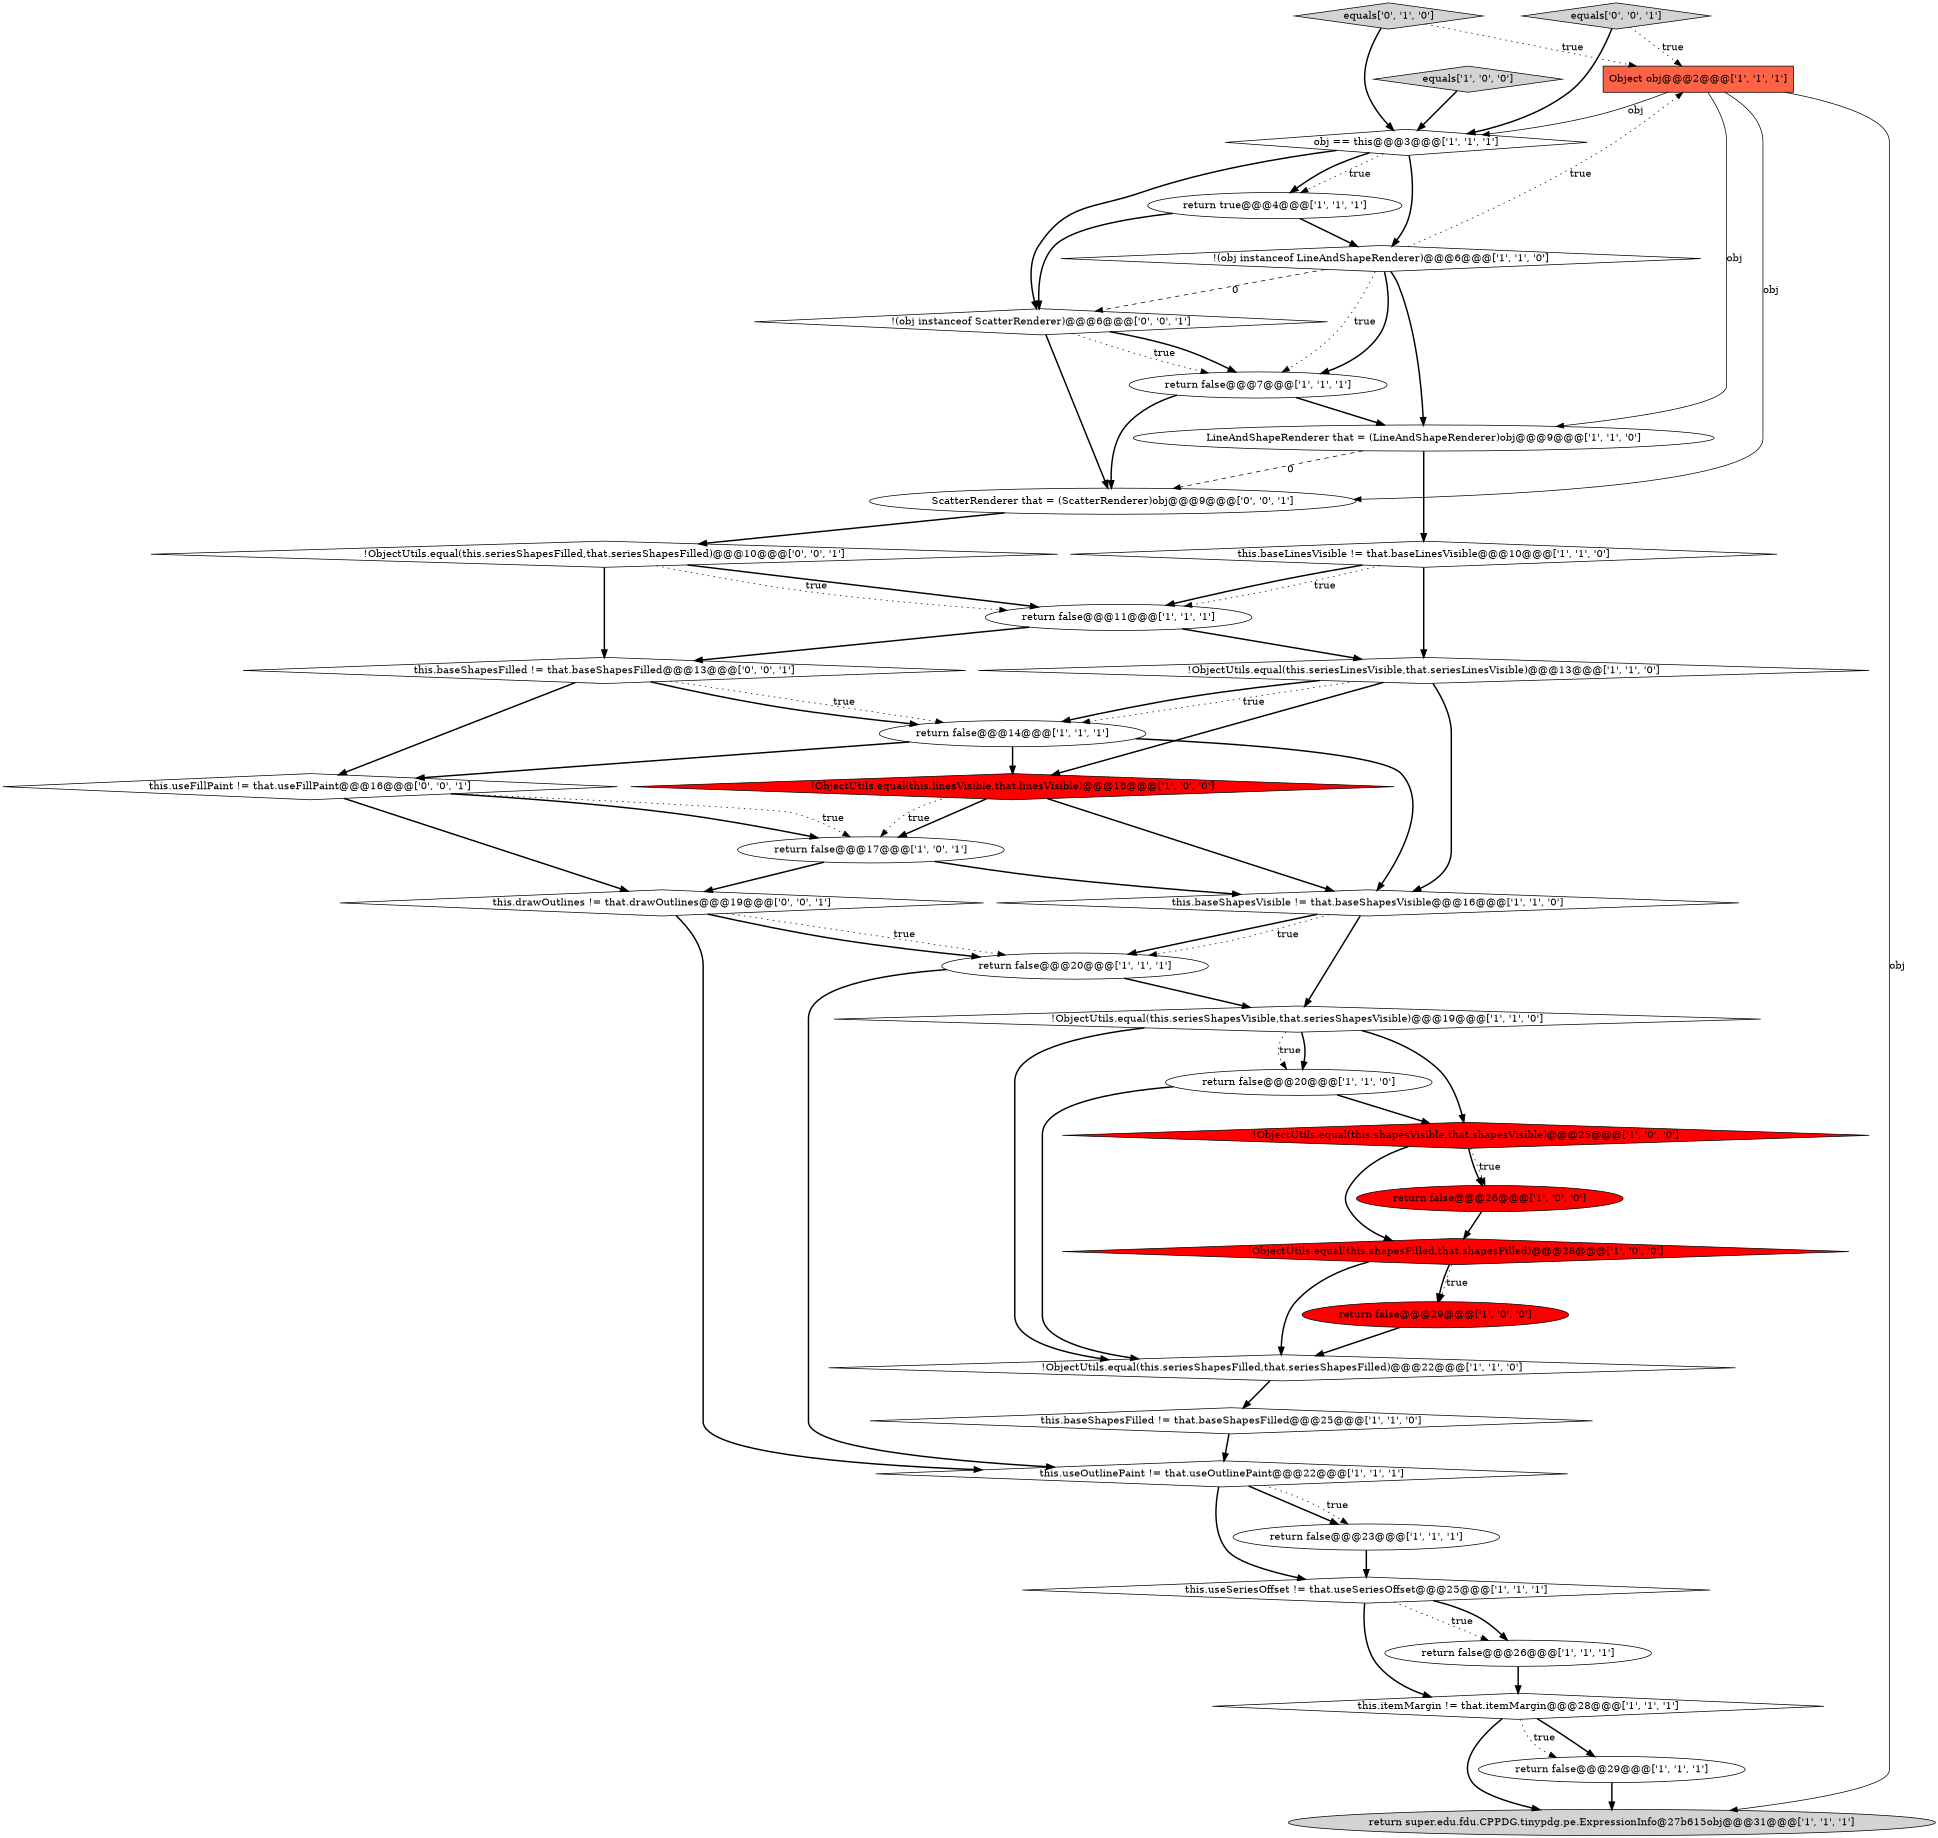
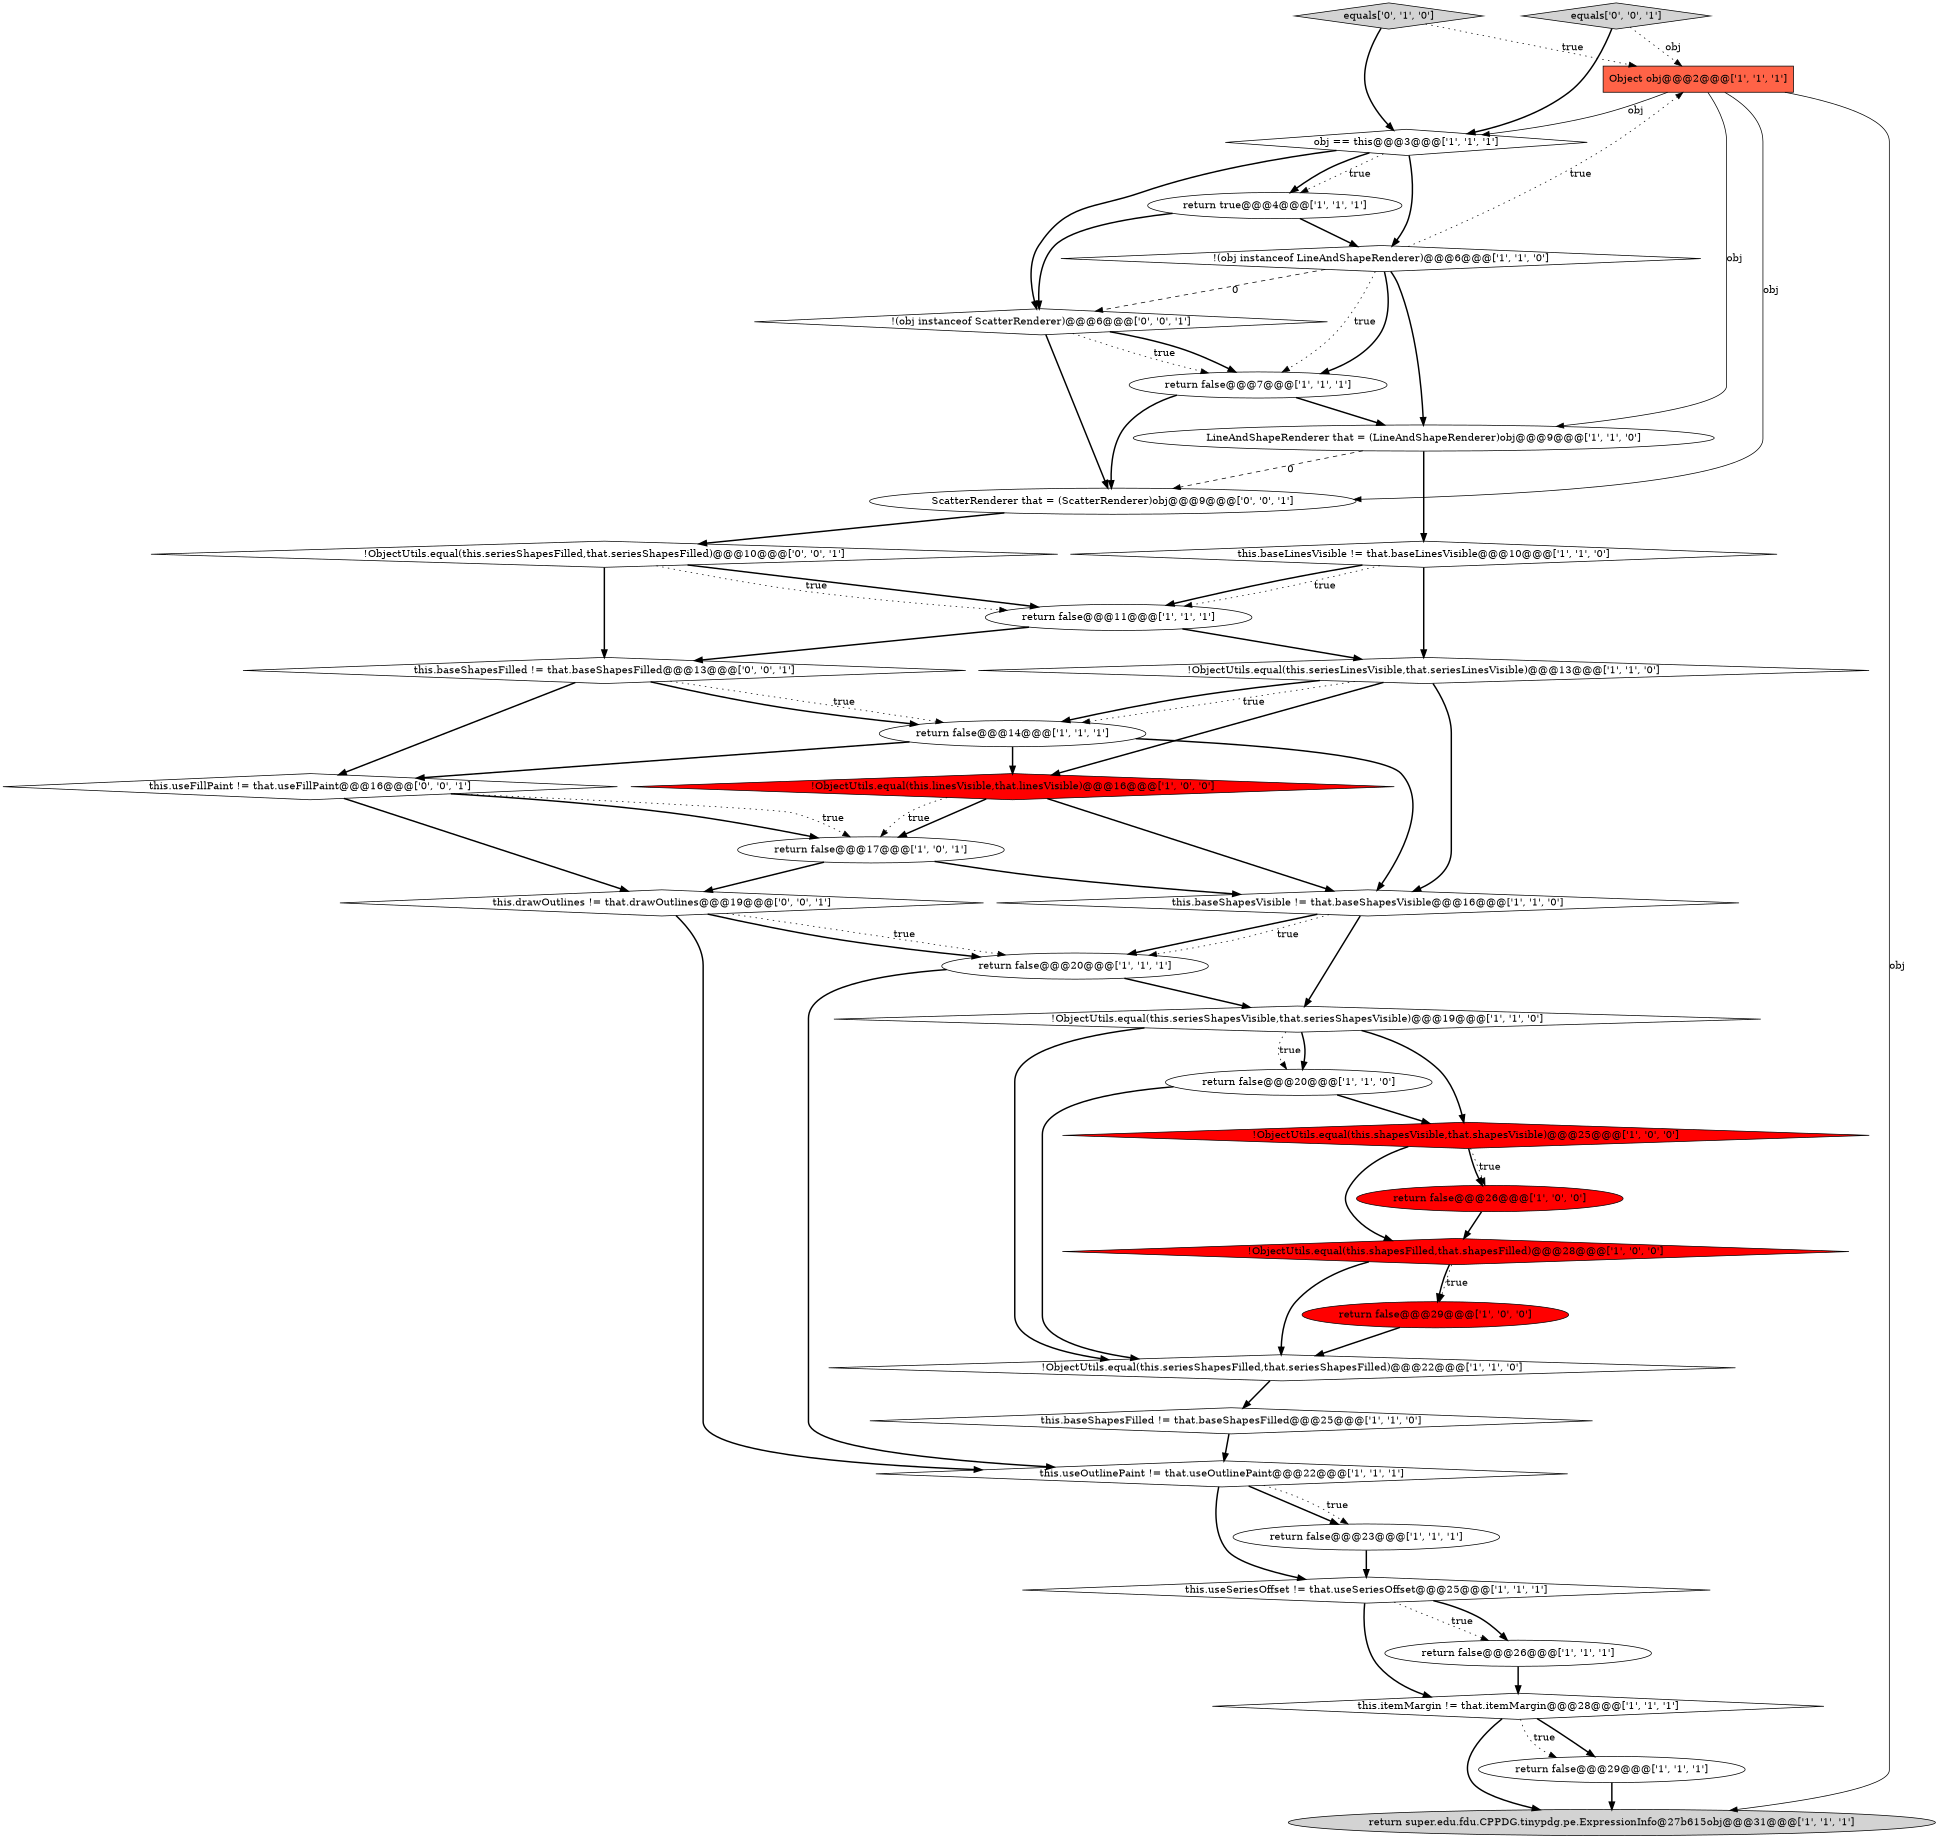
(1673, 48) -> (1673, 48)
(1468, 79) -> none
